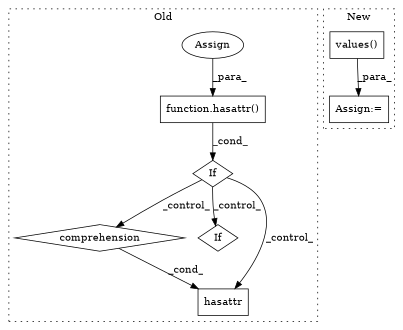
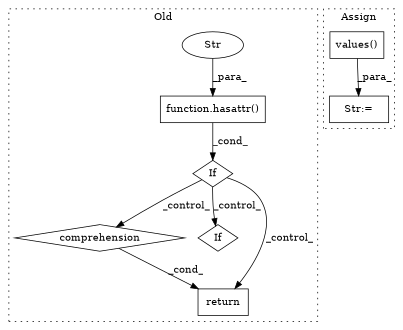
(359, 17) -> (359, 17)
(213, 45) -> (213, 45)
(359, 109) -> (359, 109)
(223, 302) -> (223, 302)
